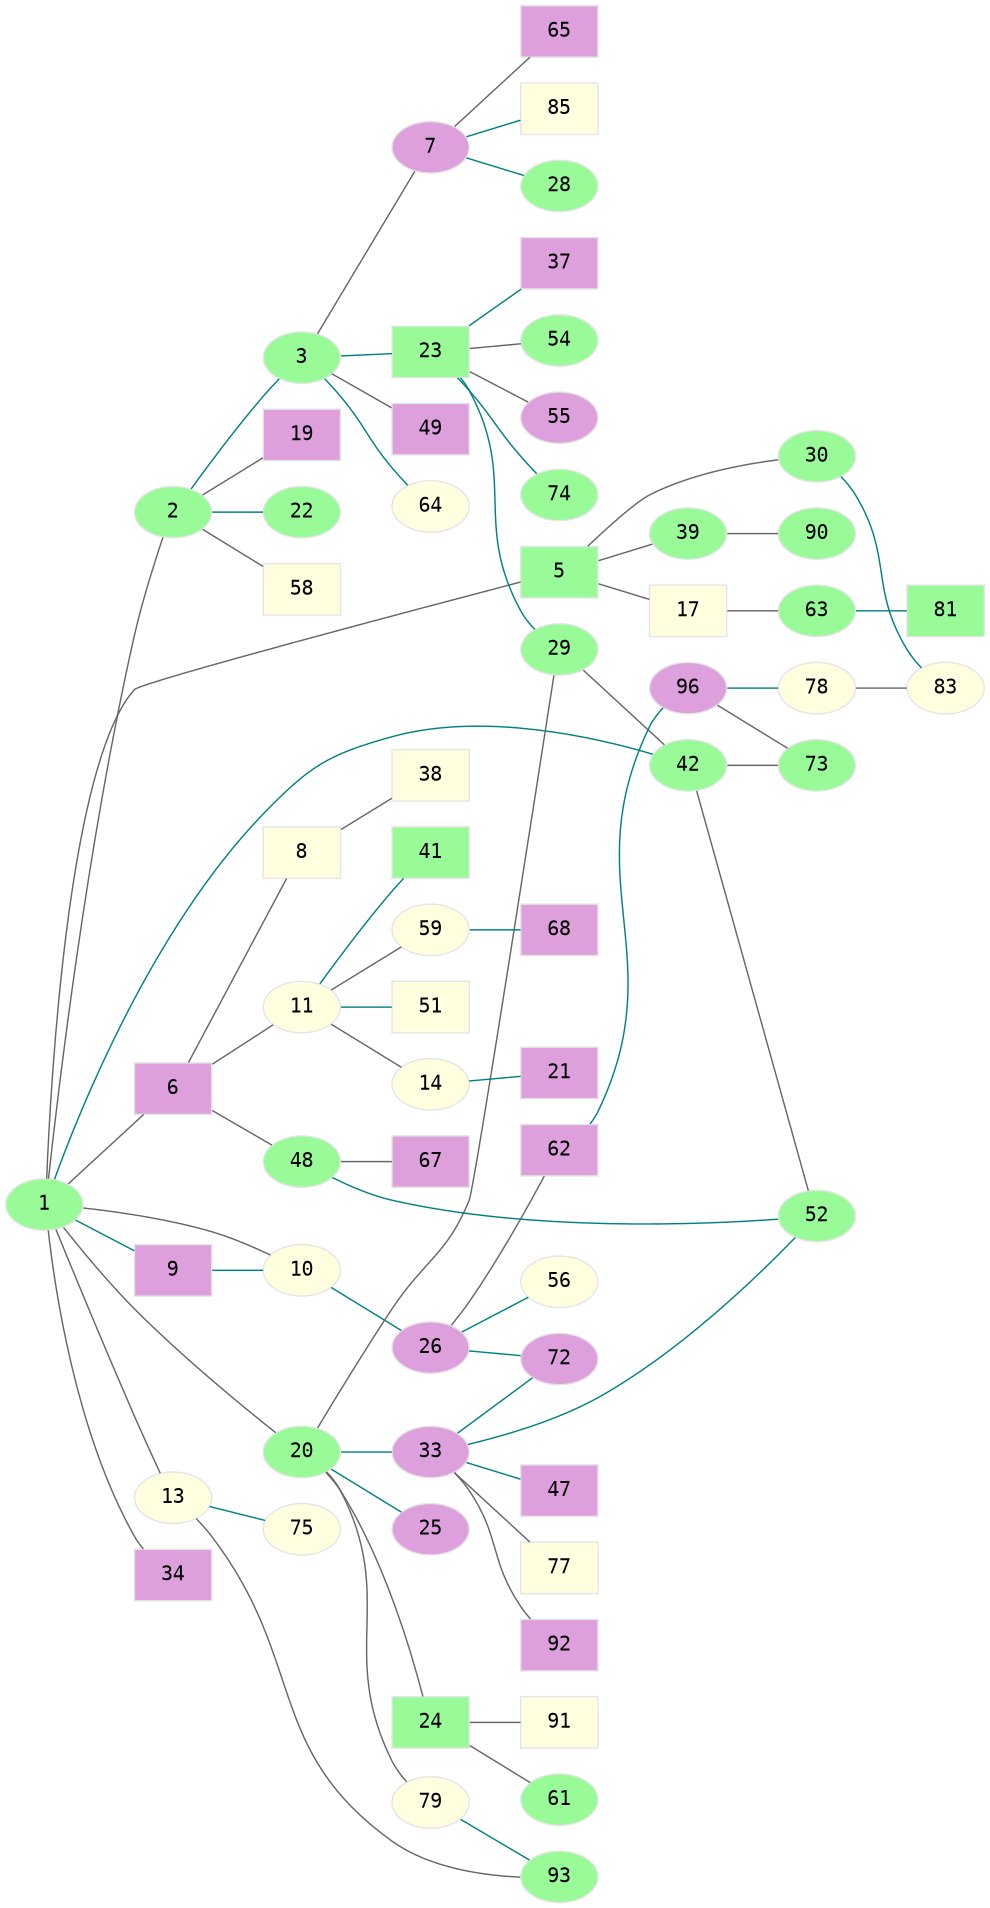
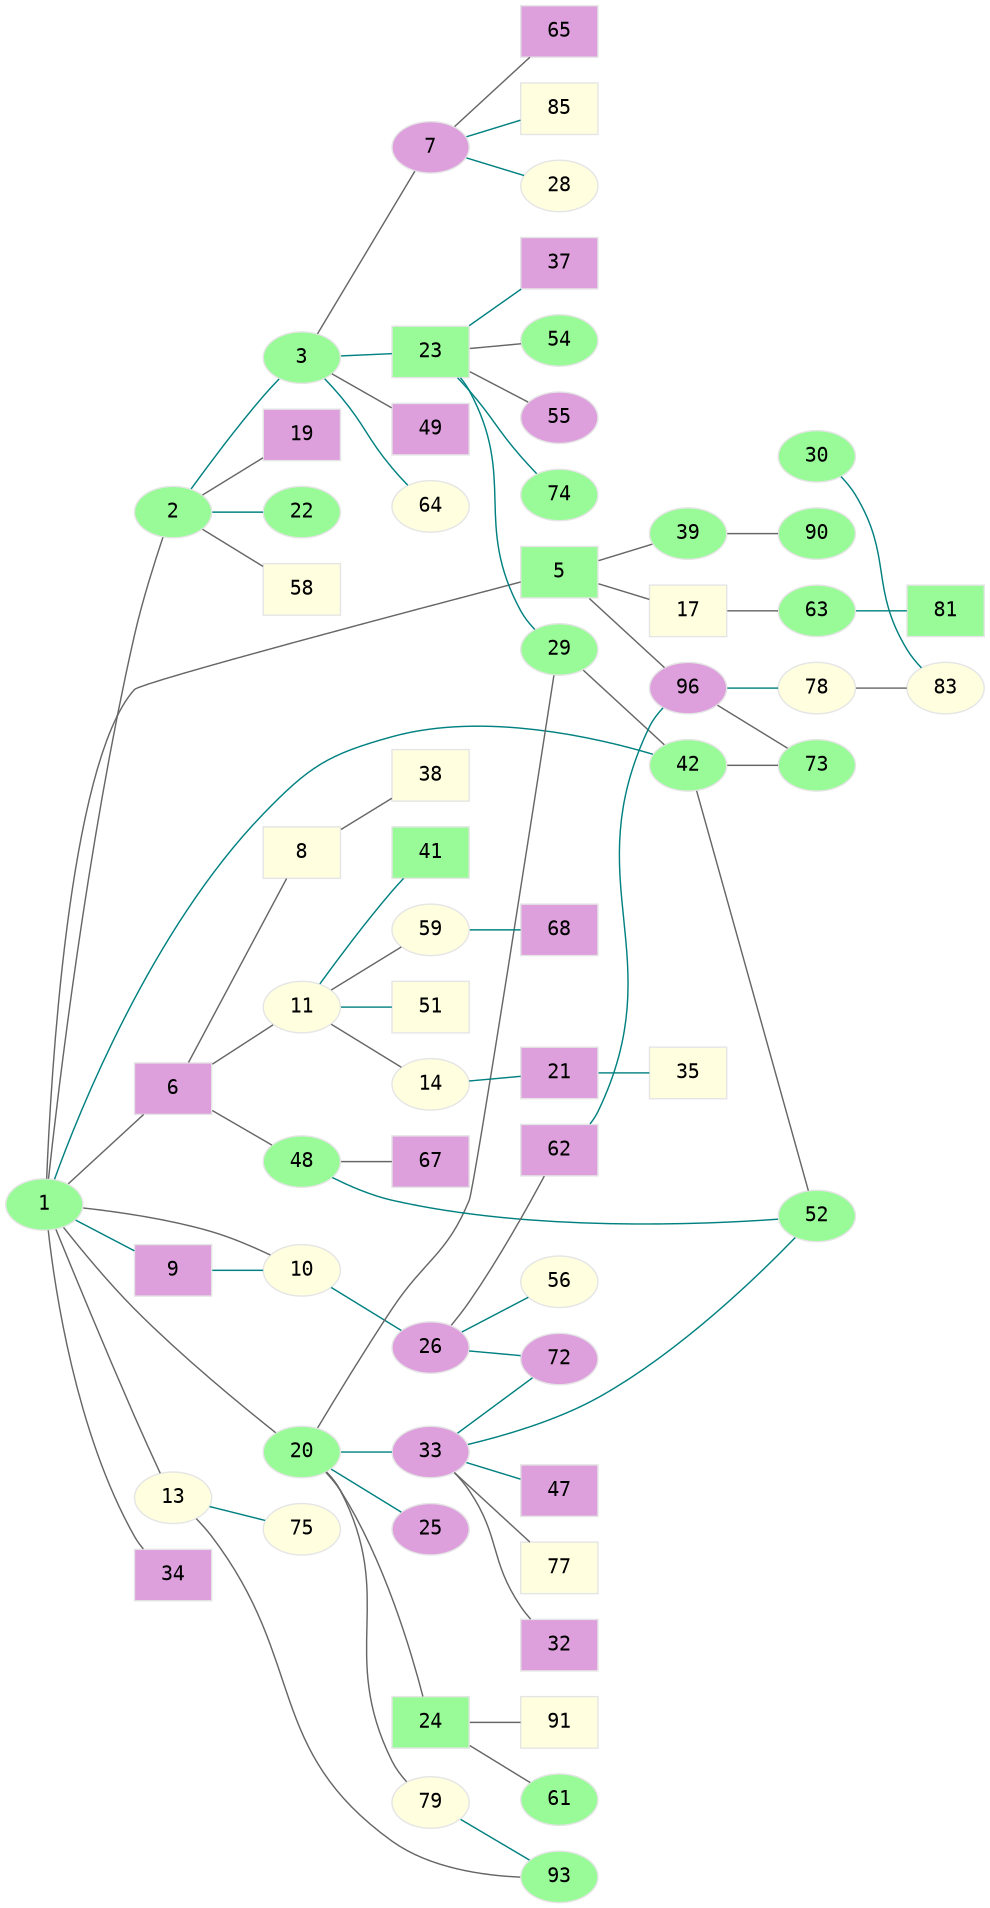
(559, 186) -> (559, 186)
(674, 484) -> (627, 633)
none -> (688, 1073)
(559, 1645) -> (559, 1645)
